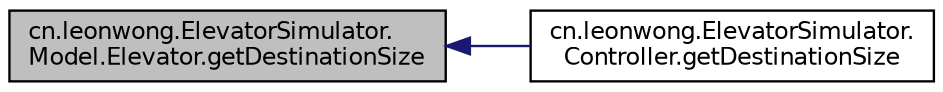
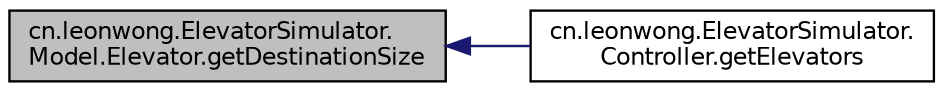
(732, 46) -> (732, 46)
